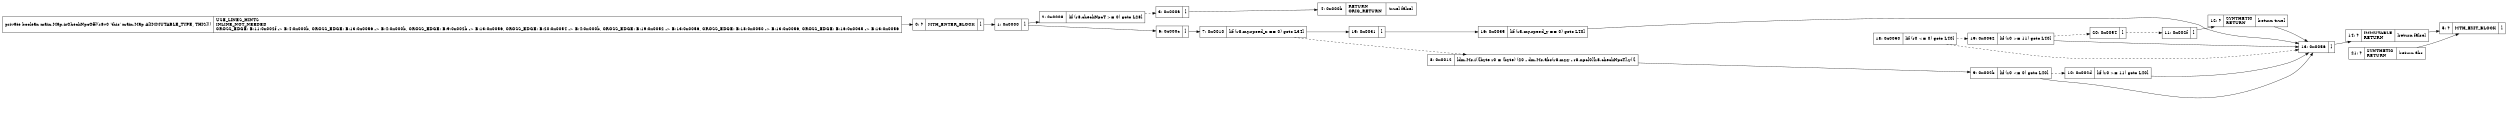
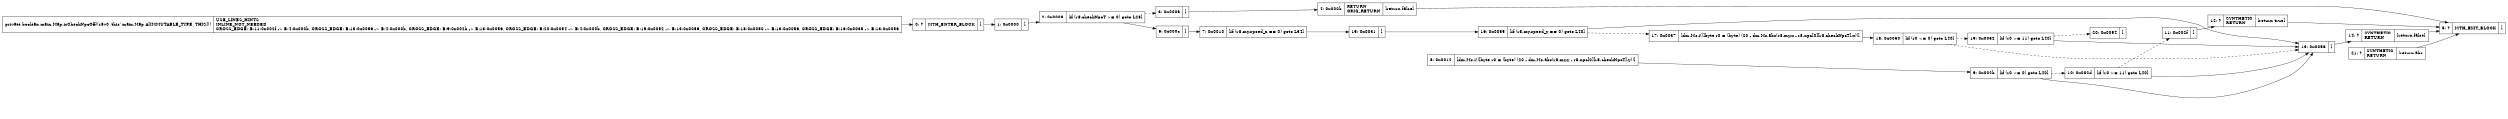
none -> (1931, 6)
(1401, 9) -> (1400, 9)
(1091, 28) -> (1138, 25)
(2290, 32) -> (2362, 25)
(2143, 33) -> (2142, 54)
(2378, 33) -> (2378, 33)
none -> (1756, 36)
(1379, 47) -> none
